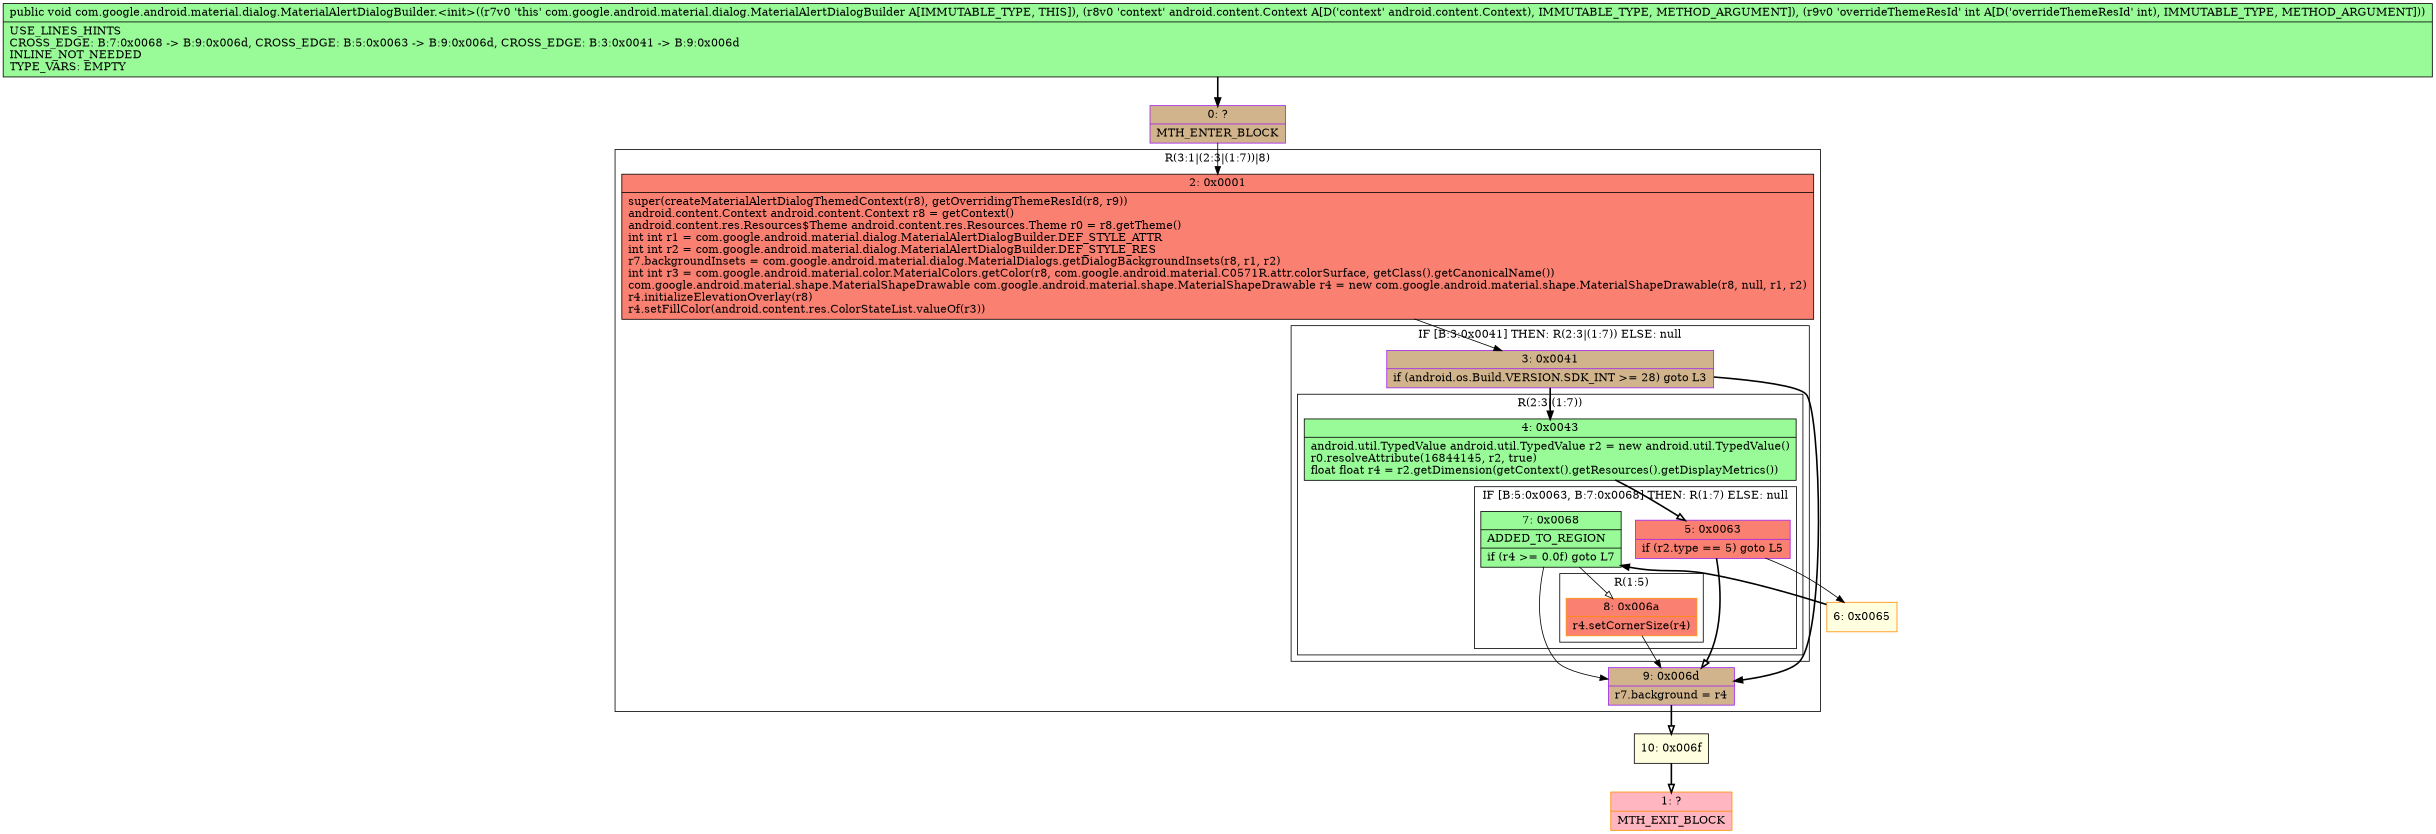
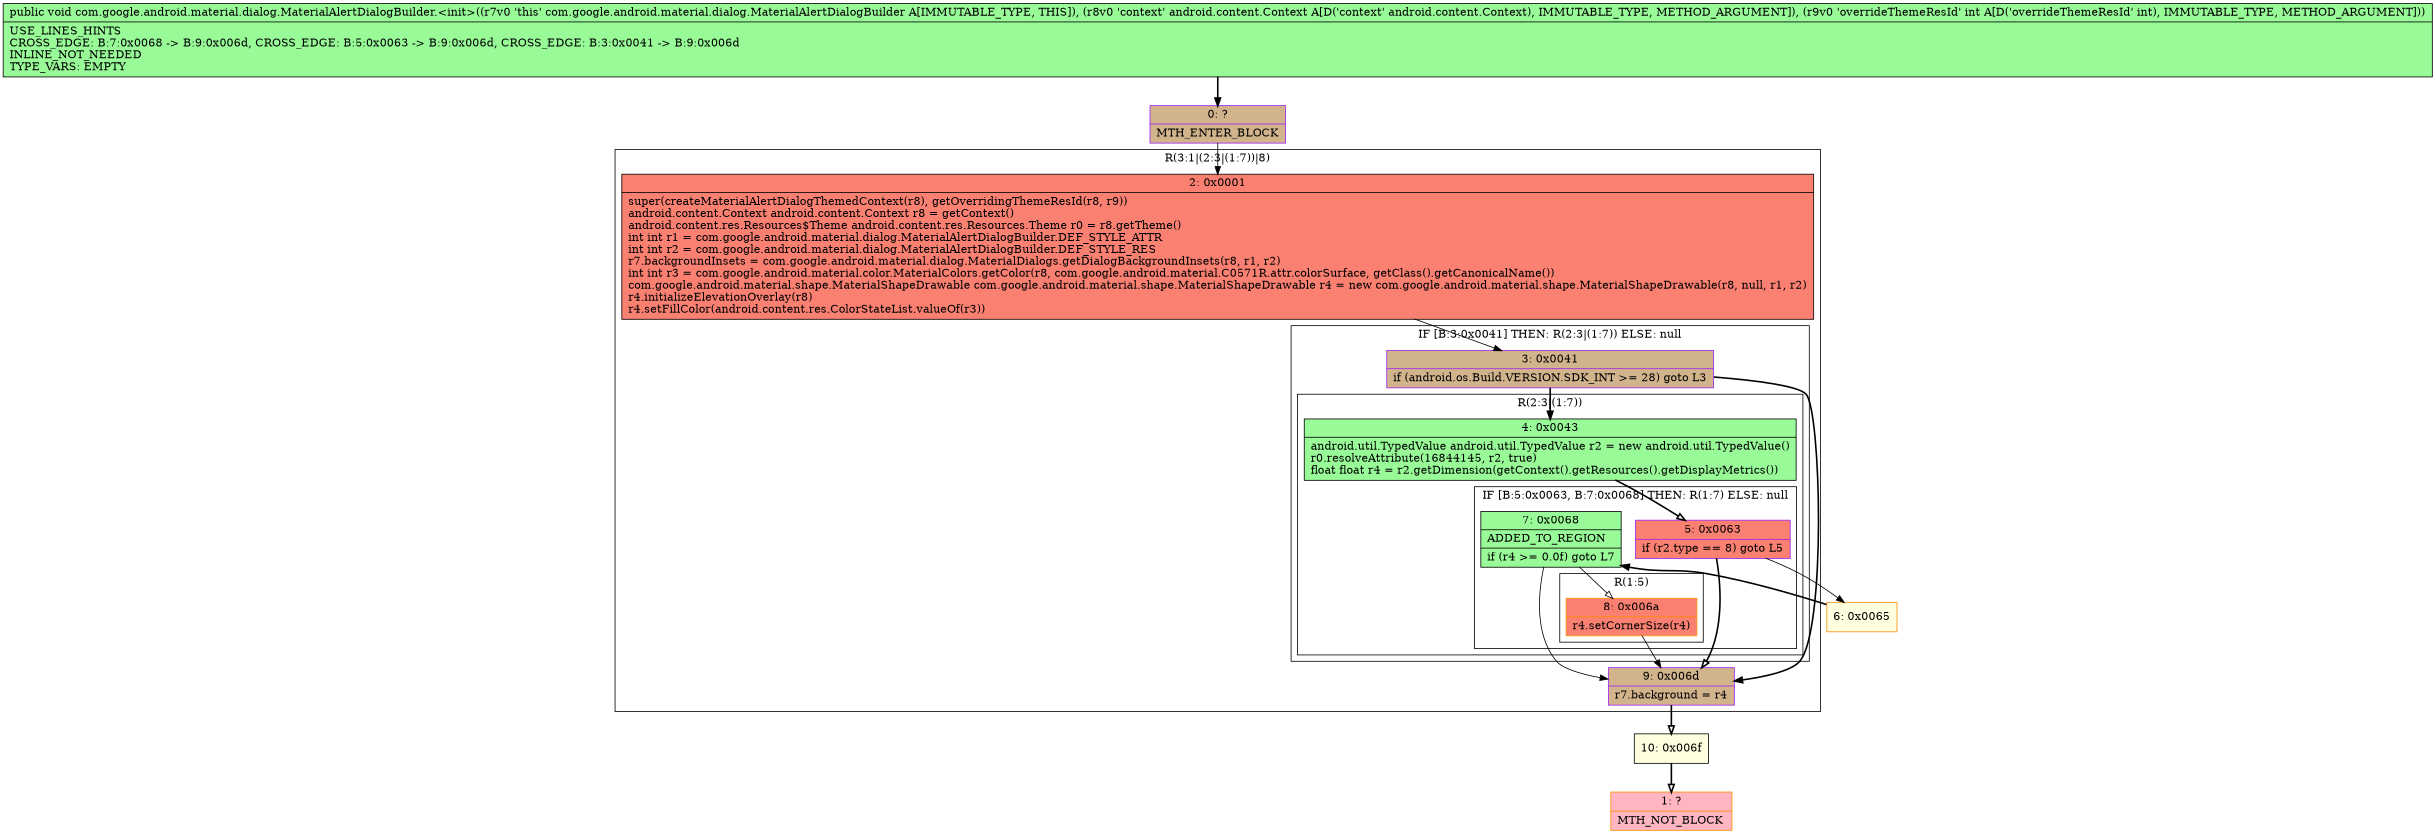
(1713, 548) -> (1713, 548)
(1671, 820) -> (1670, 820)
